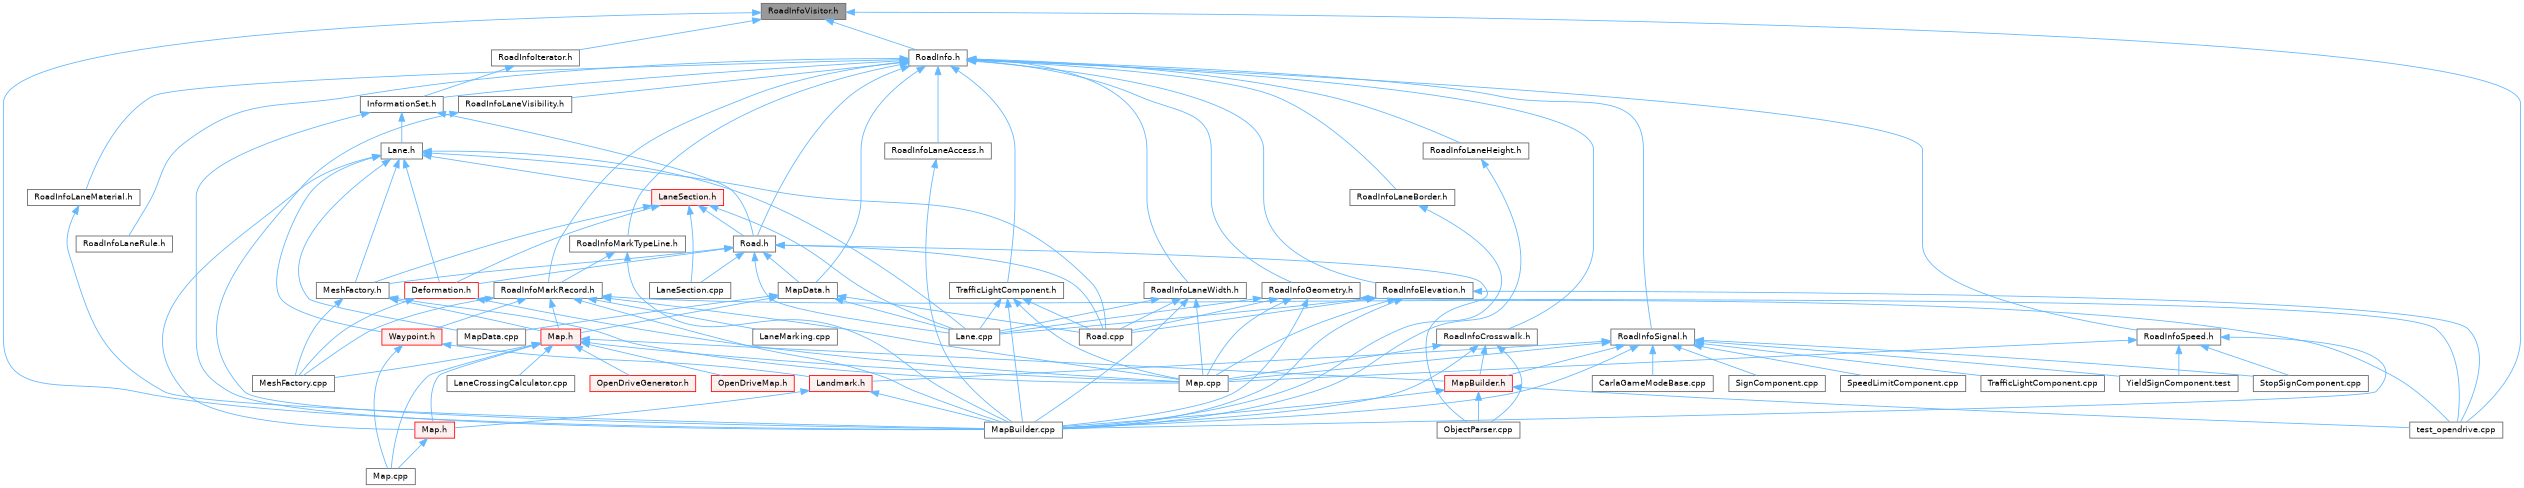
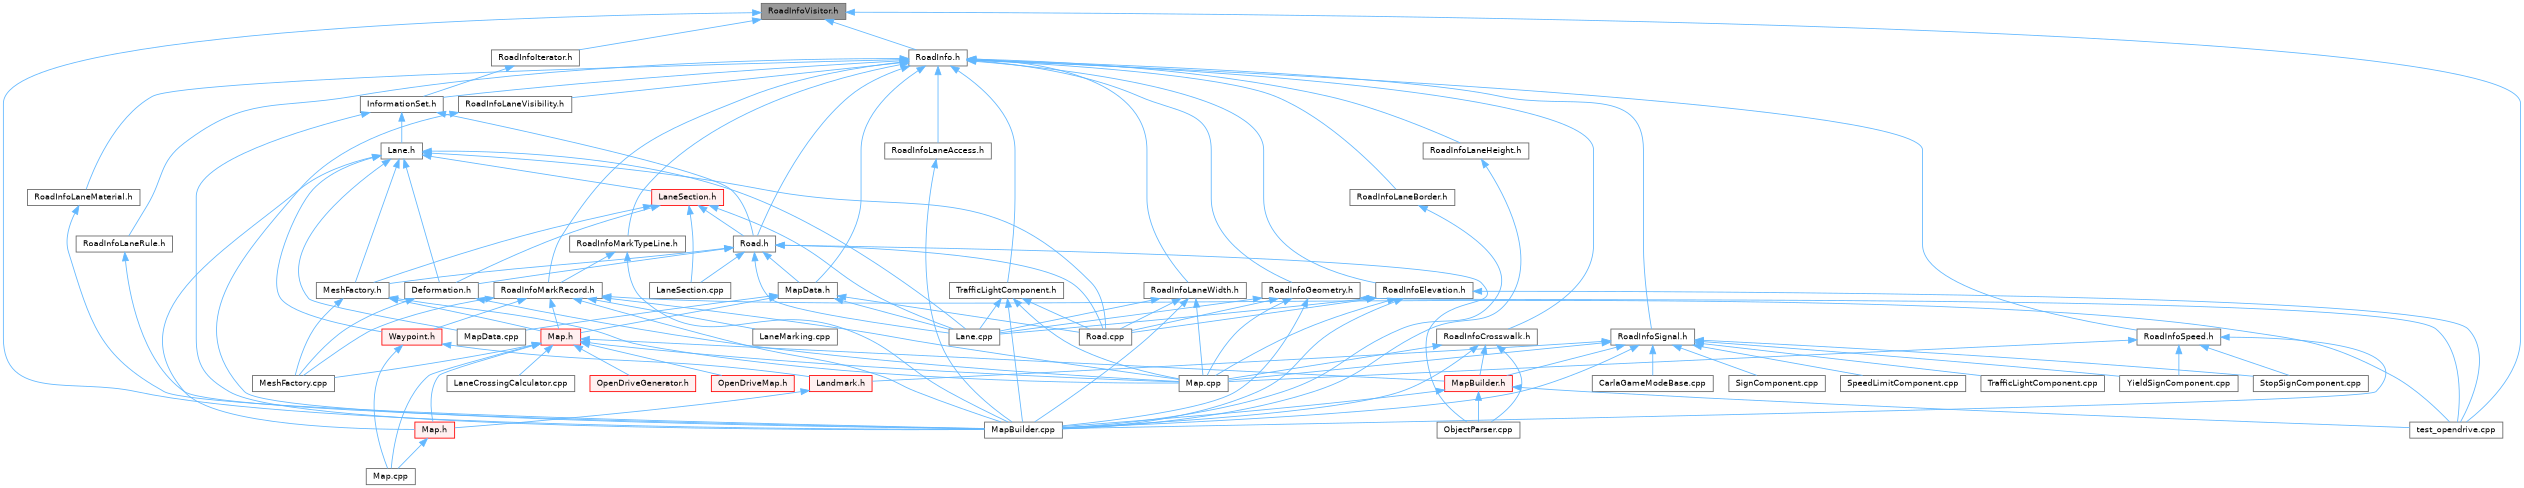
(442, 291) -> (442, 291)
(2179, 384) -> (2179, 384)
(936, 408) -> (510, 417)
